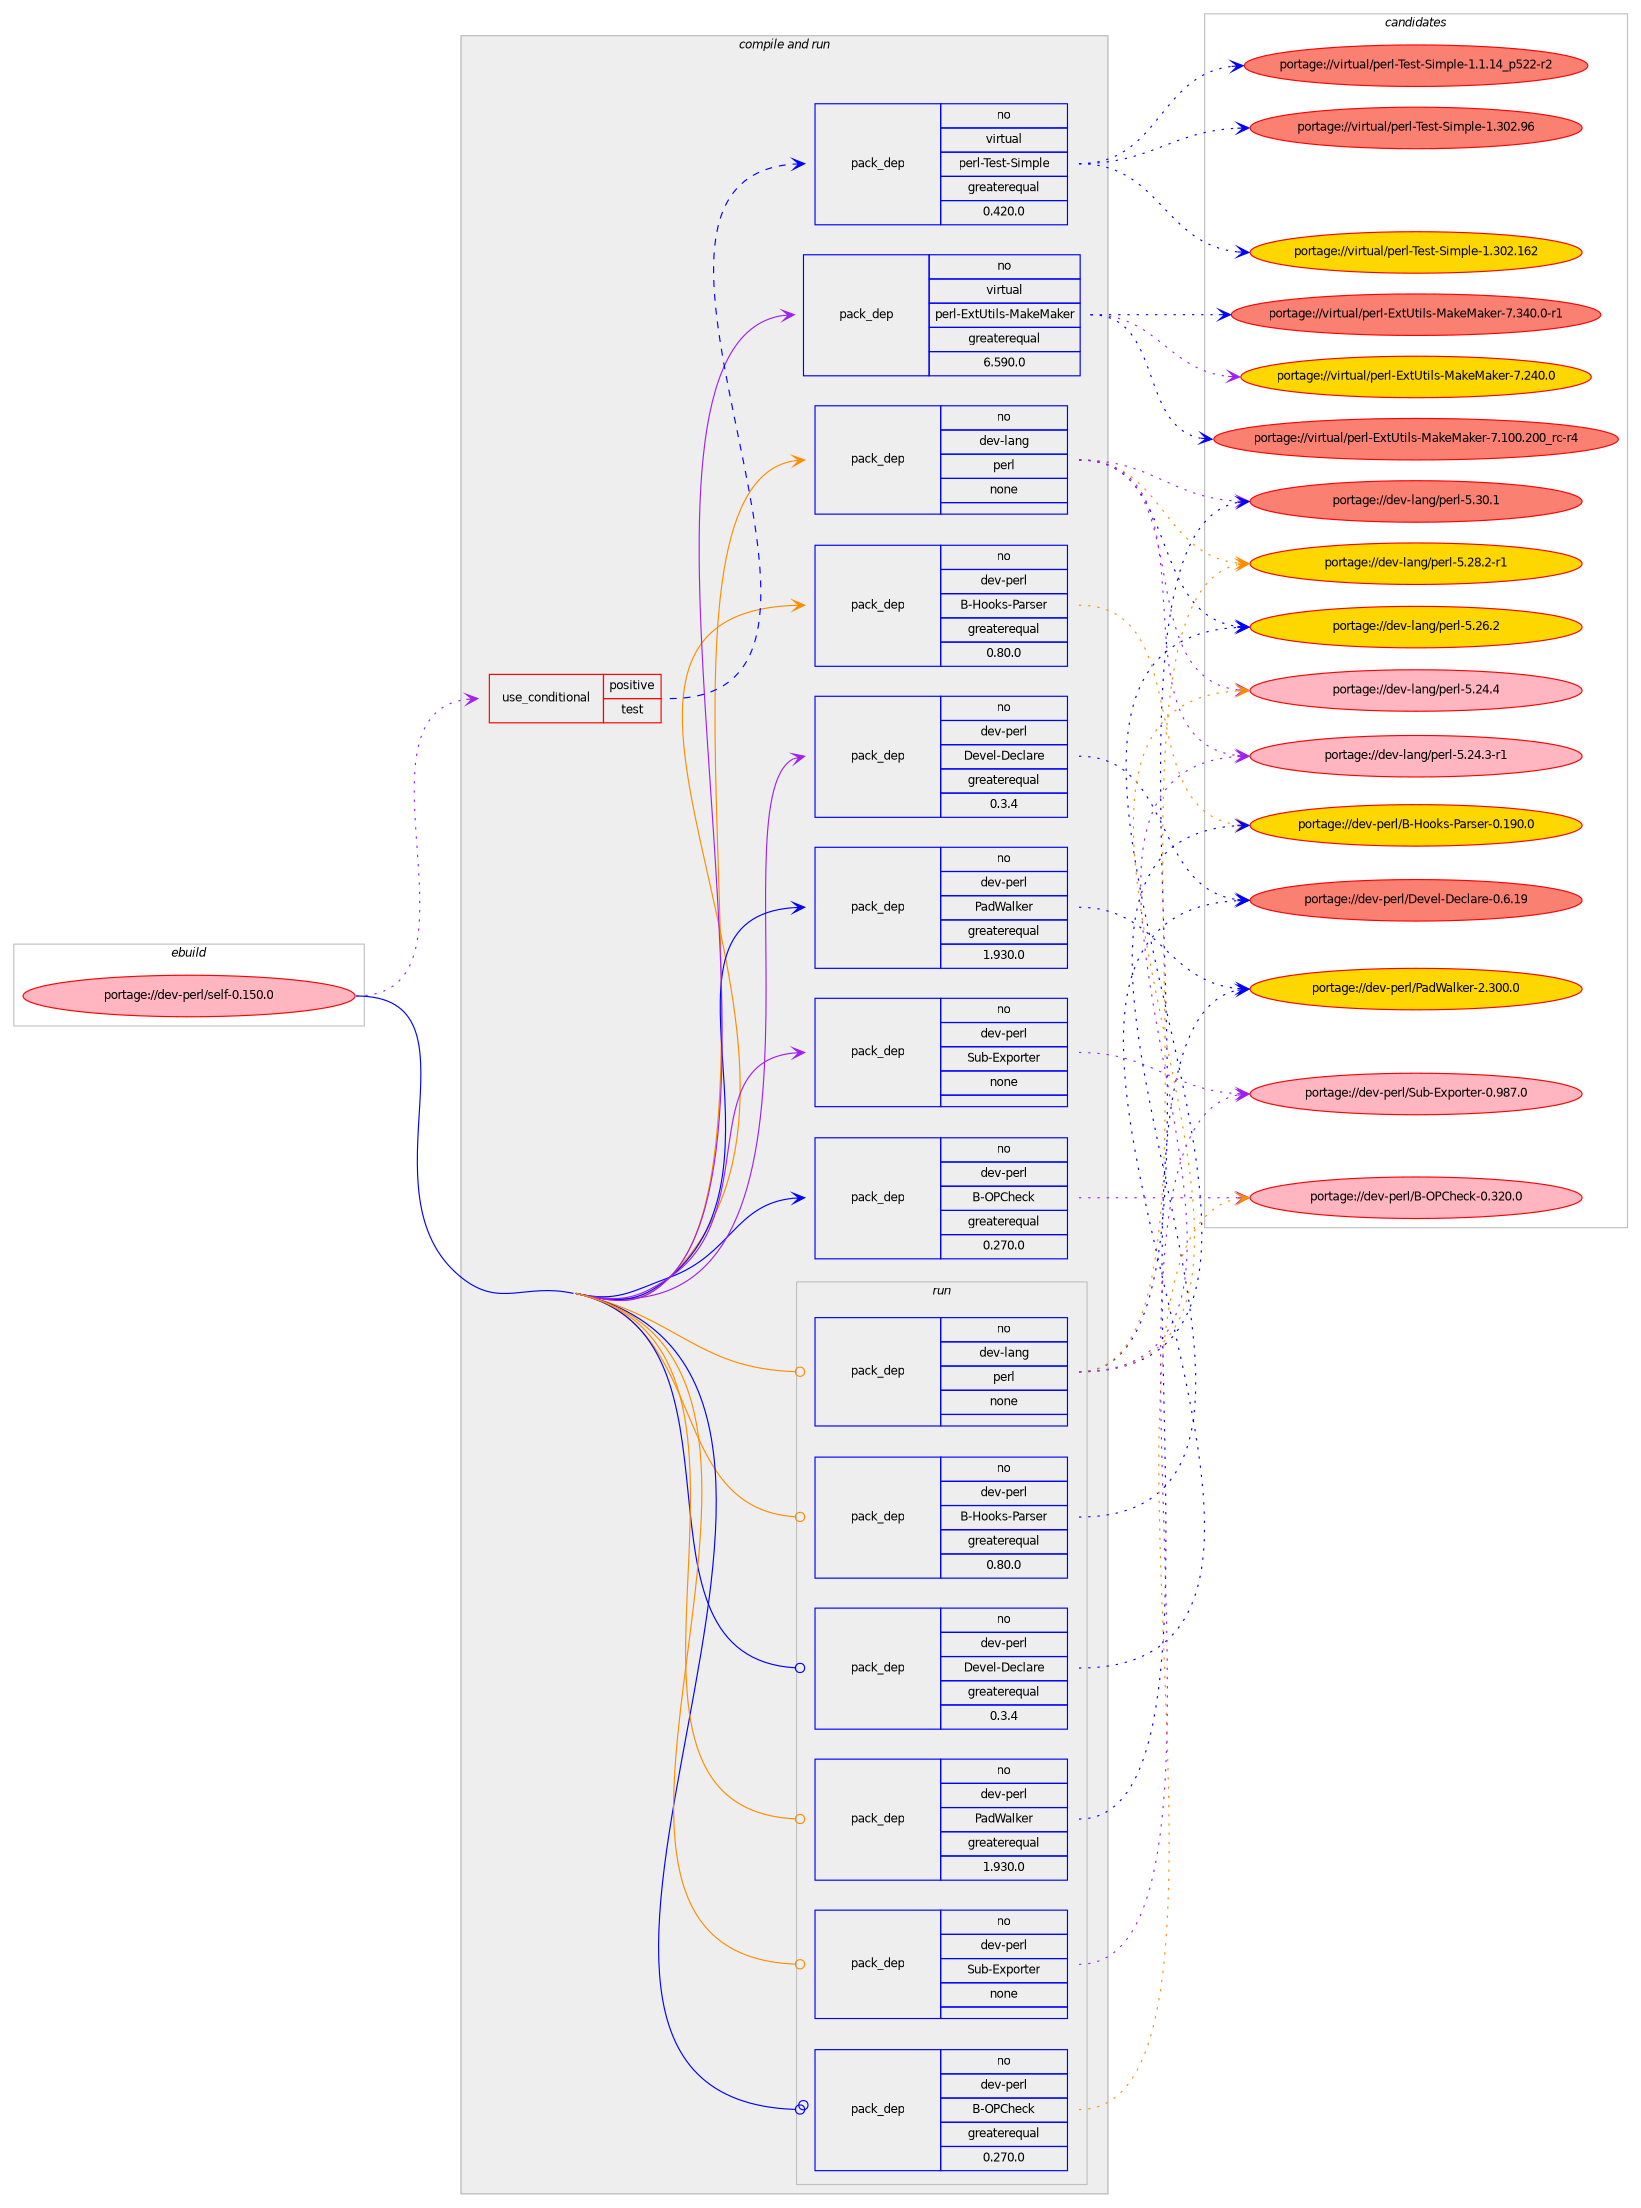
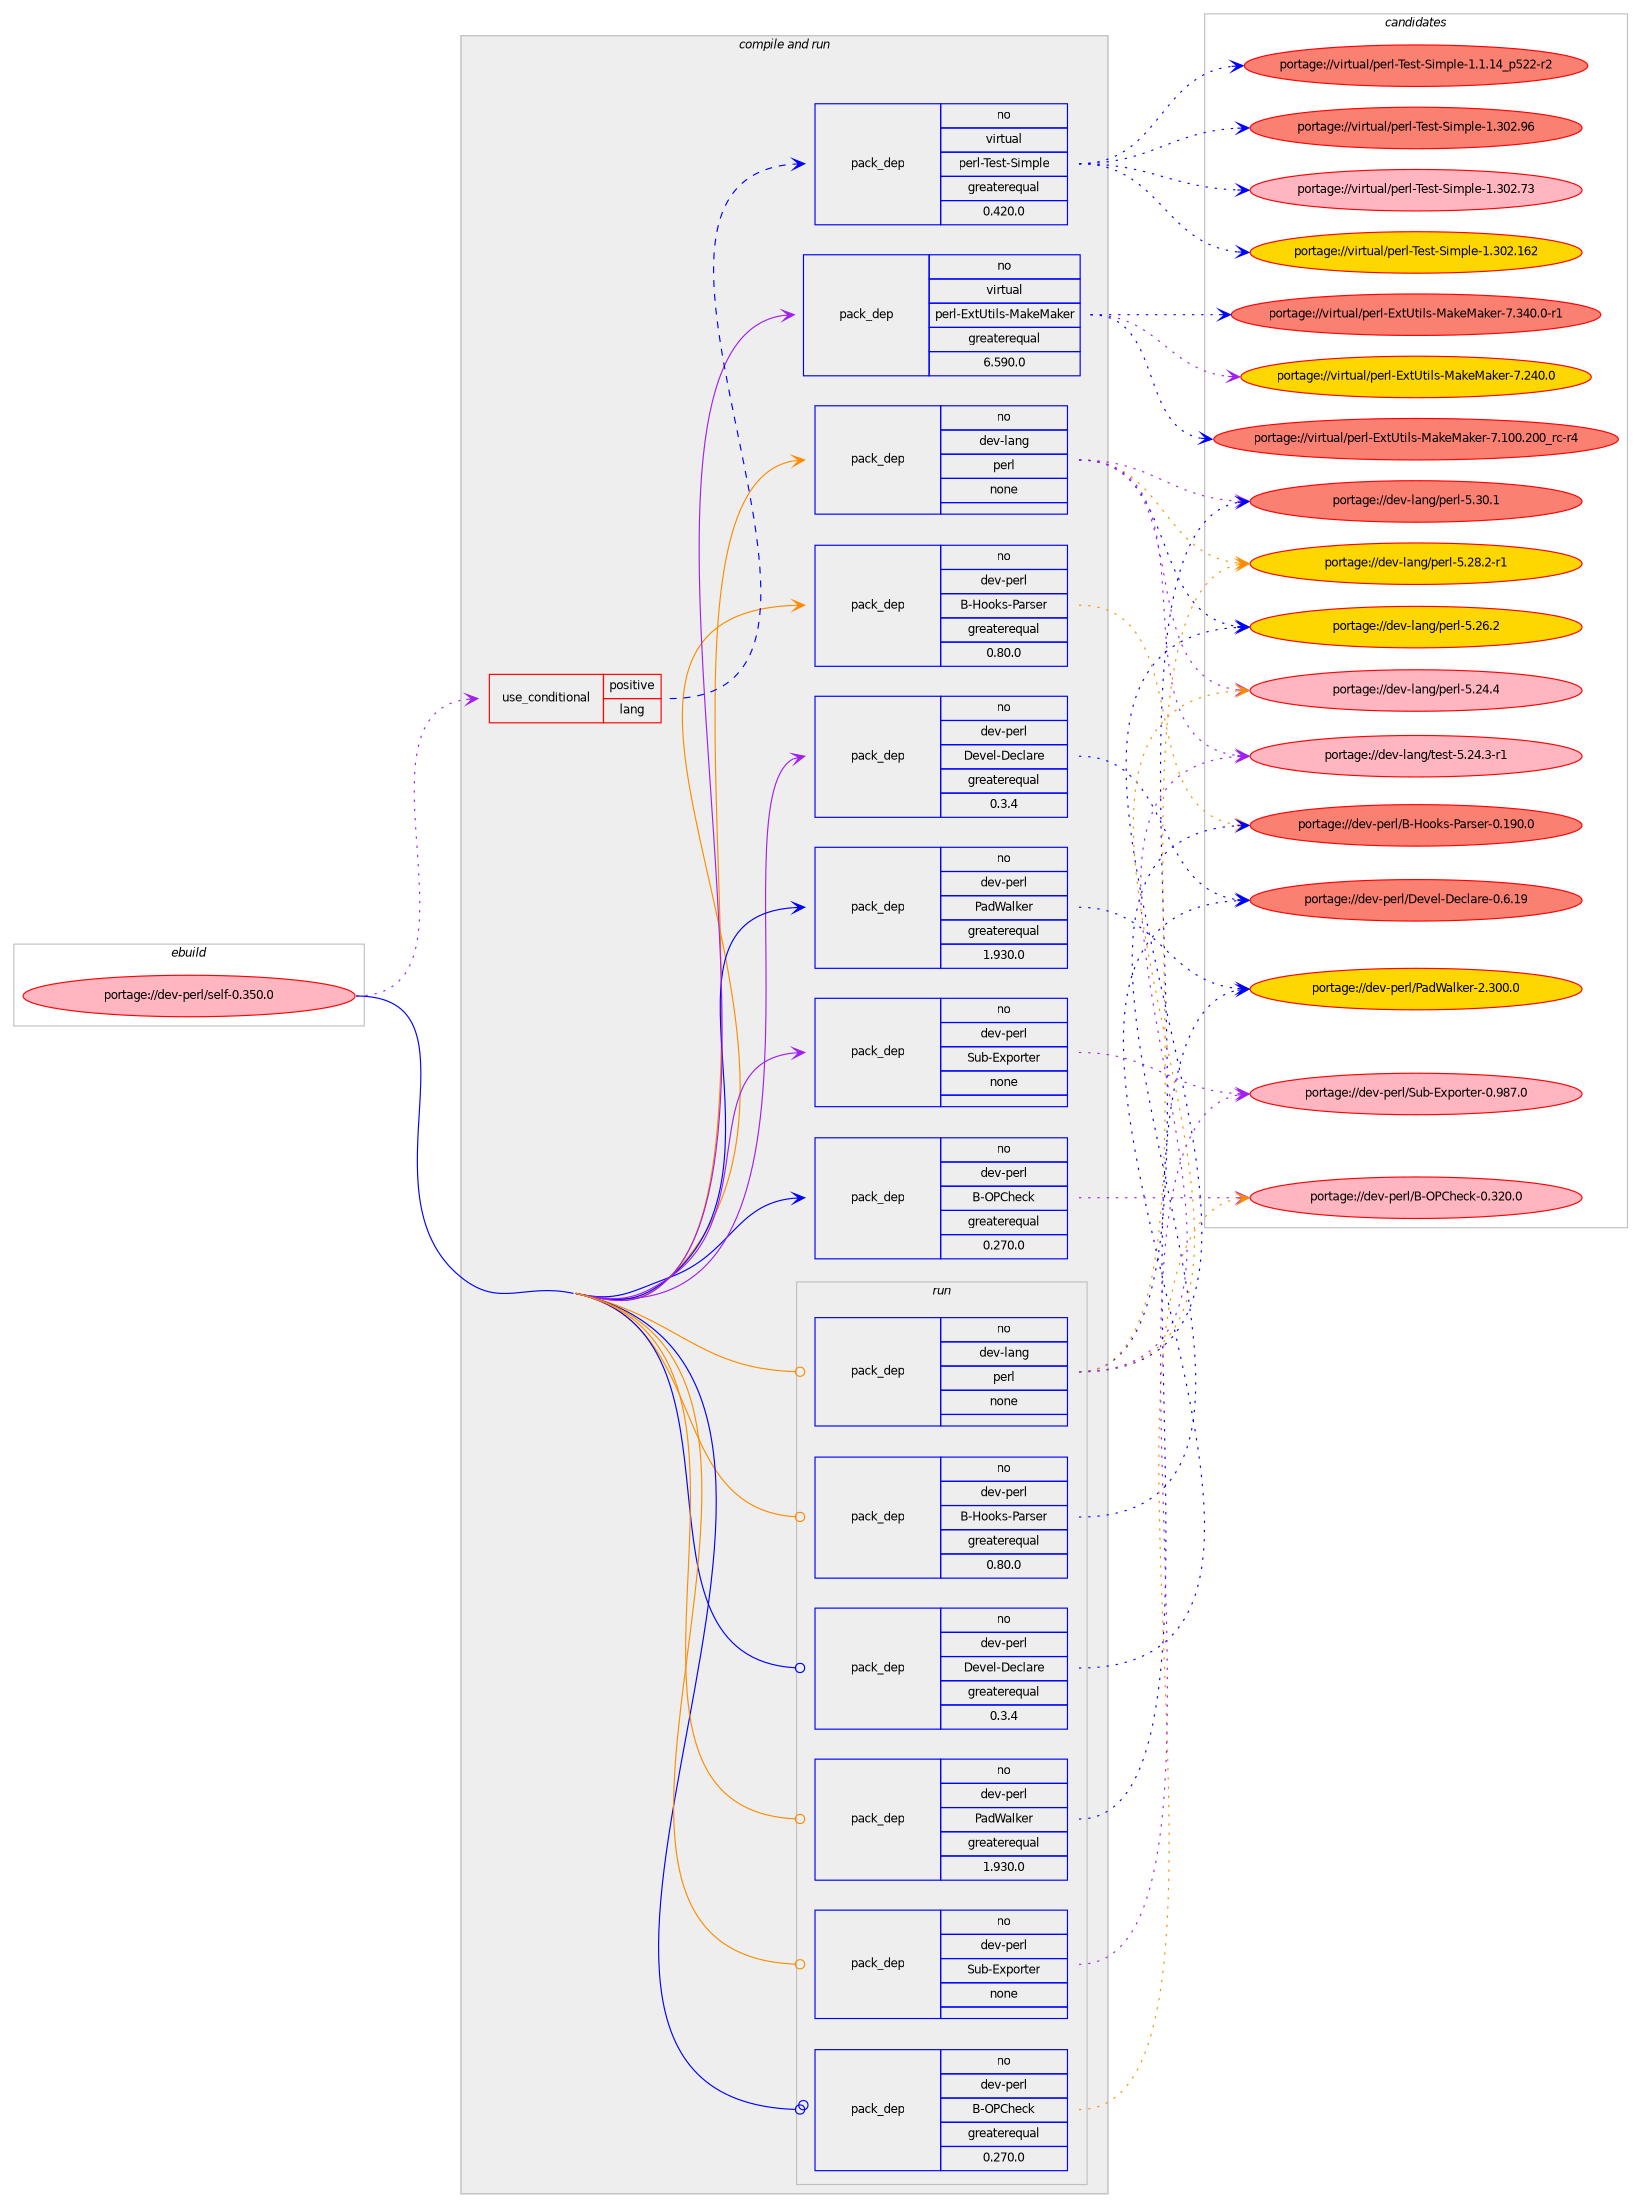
none -> (1416, 190)
(632, 710) -> (632, 710)
(1416, 756) -> (1416, 756)
(1416, 825) -> (1416, 825)
(189, 996) -> (189, 996)
